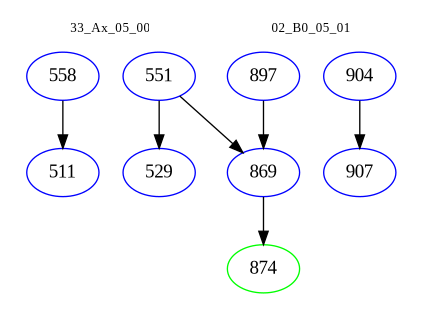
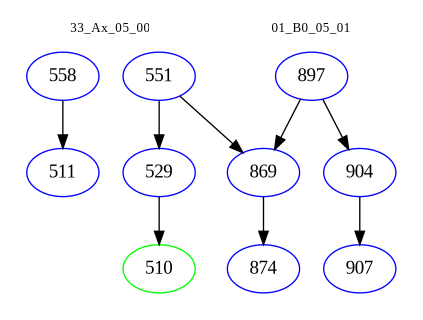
(312, 29) -> (312, 29)
none -> (333, 118)
none -> (159, 269)
(263, 269) -> (263, 269)
